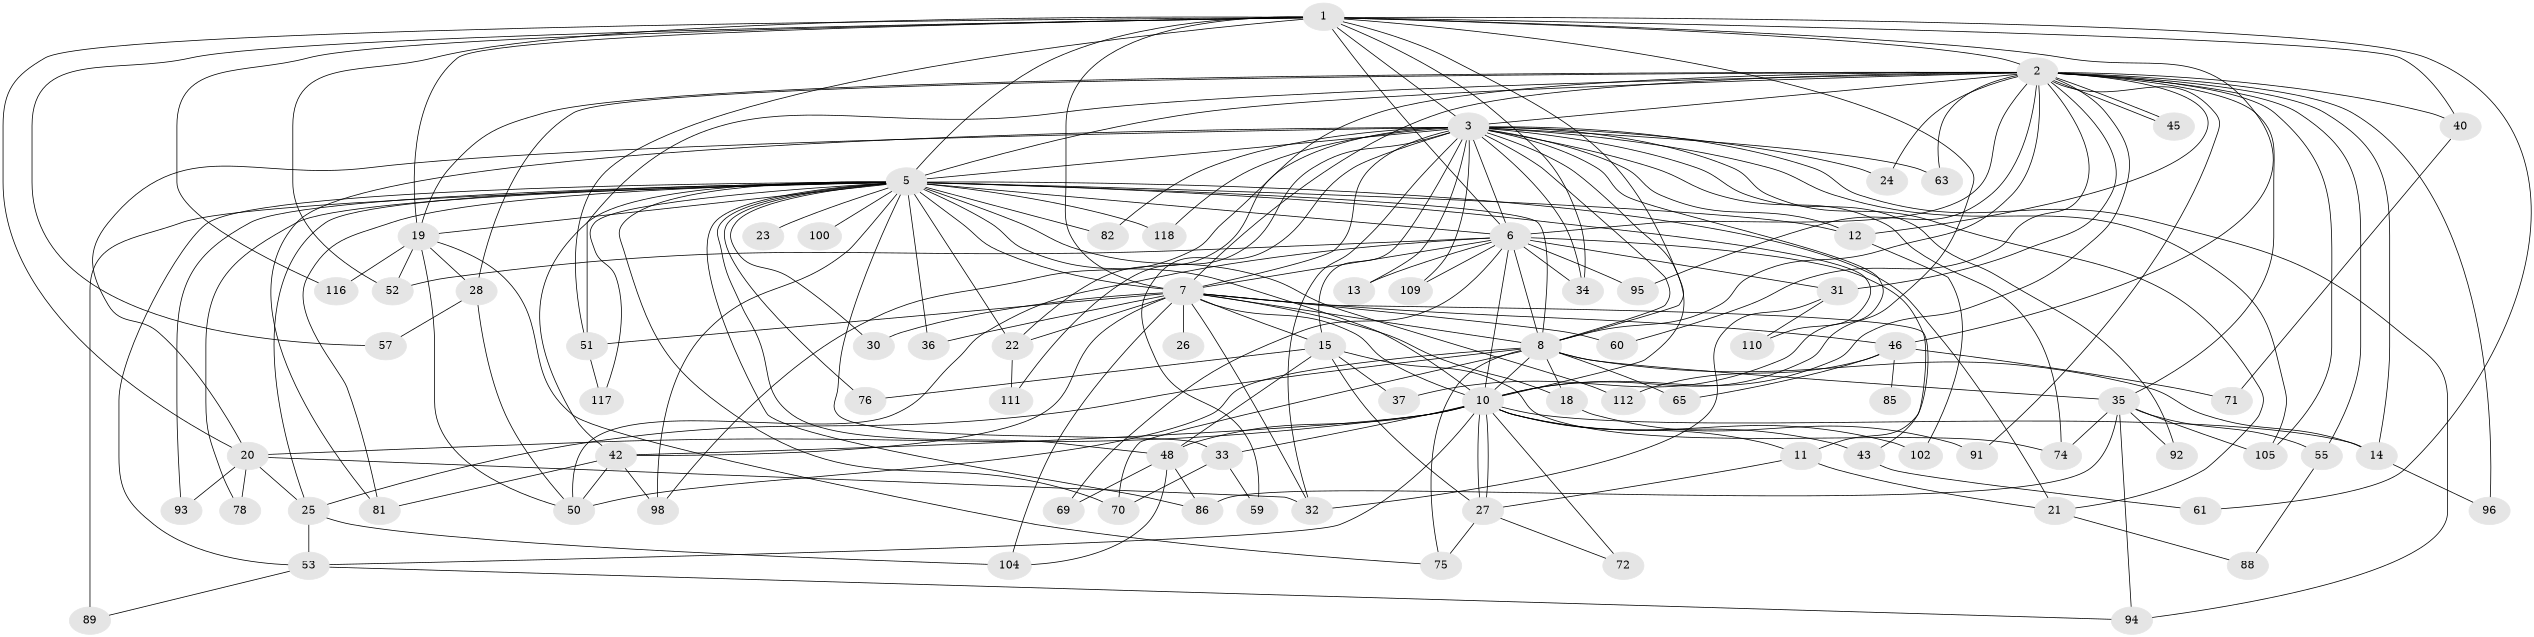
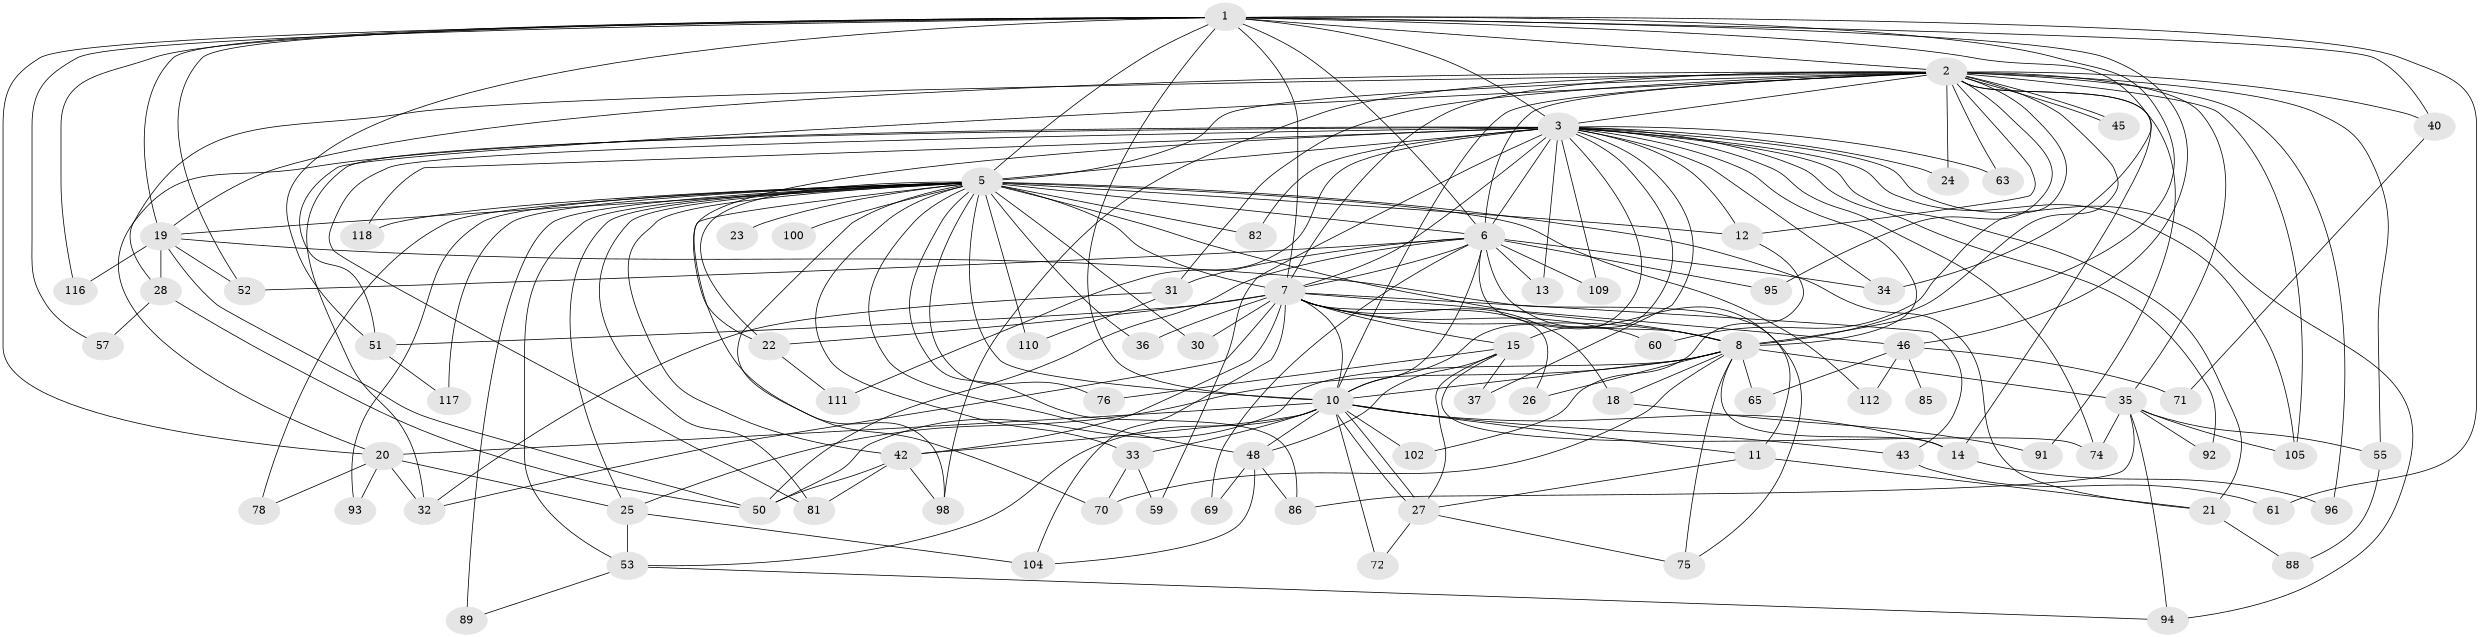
none -> (1634, 374)
